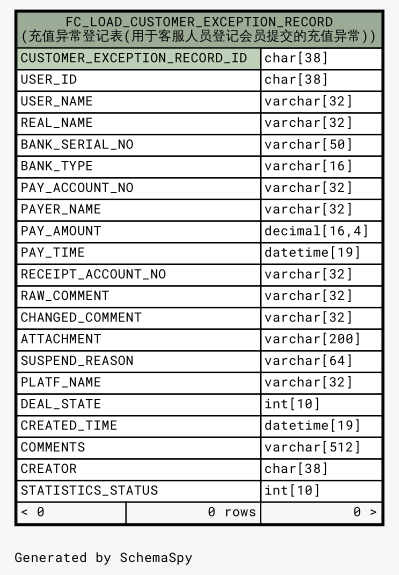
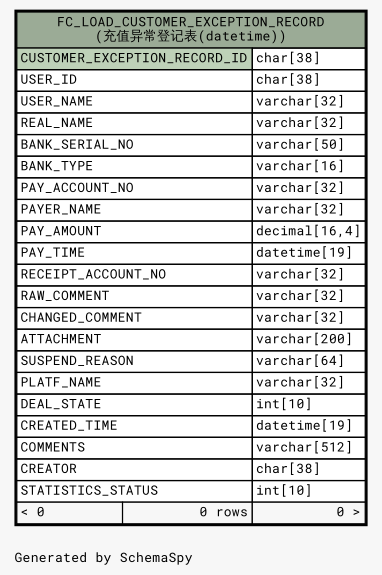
(199, 37) -> (191, 37)
